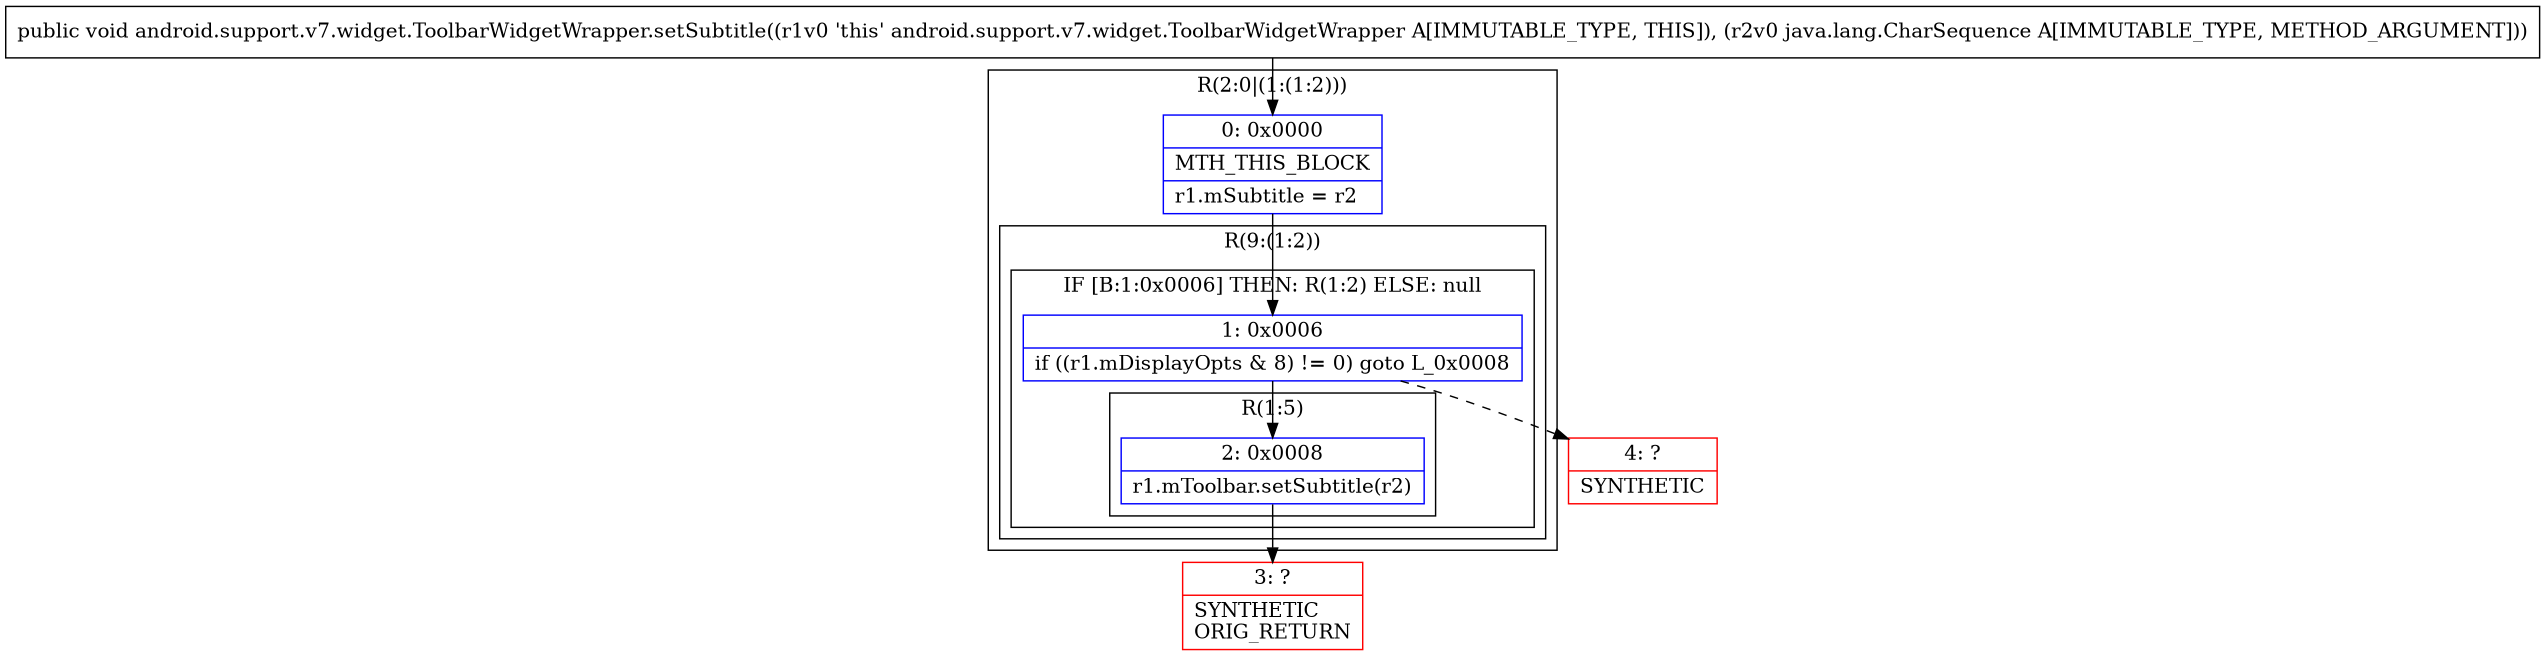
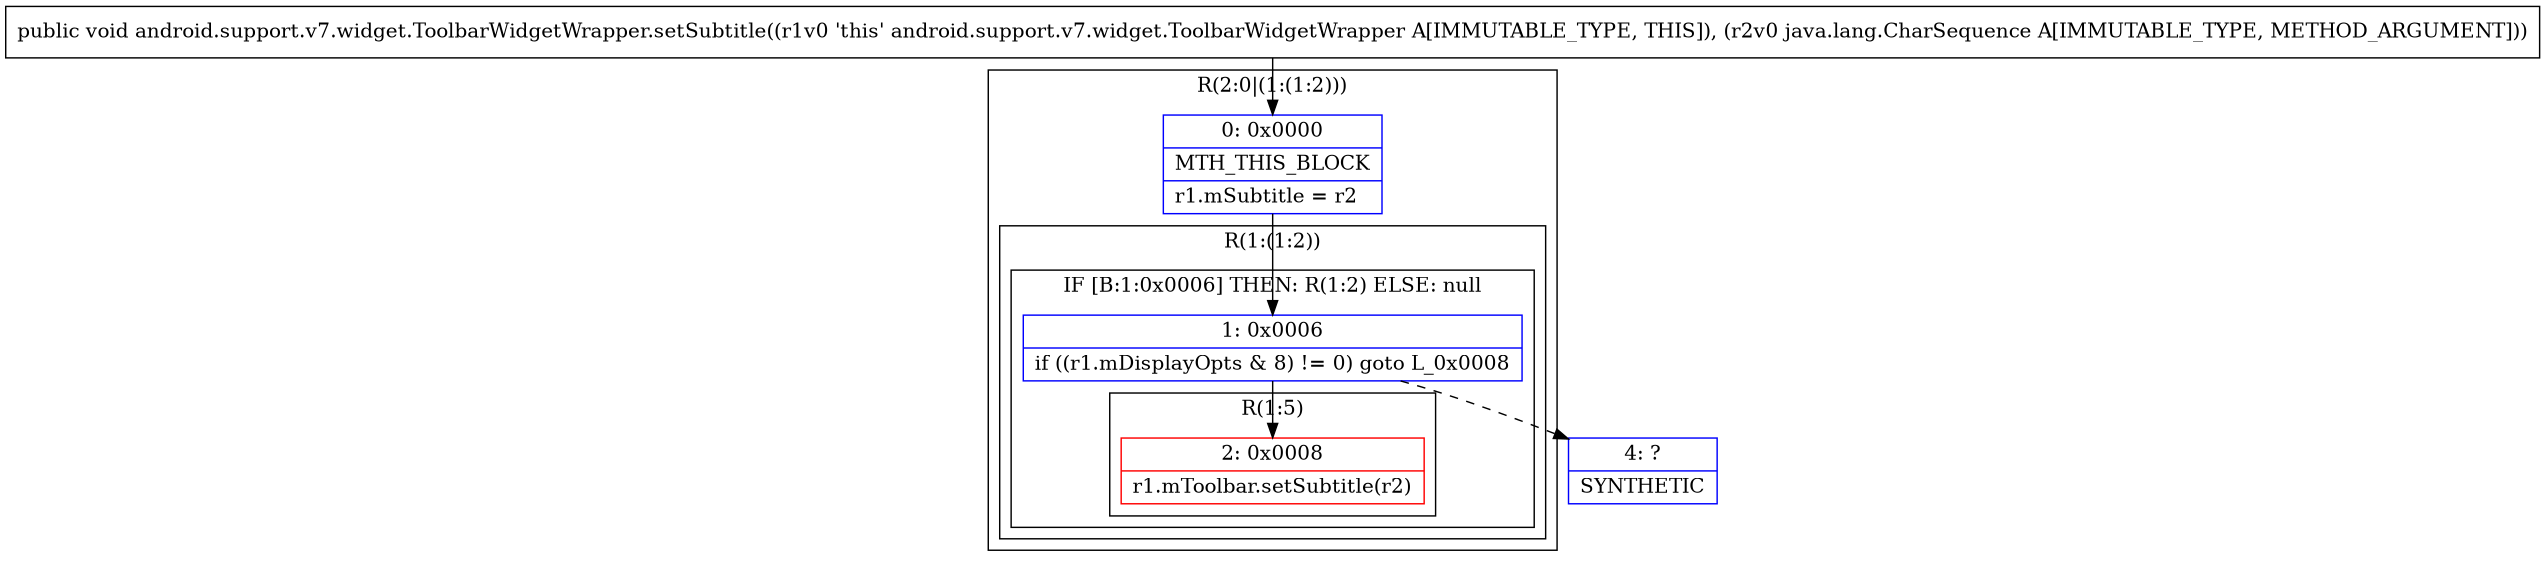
(1273, 242) -> (1273, 242)
(1273, 471) -> (1273, 471)
(1643, 471) -> (1643, 471)
(1273, 606) -> none
